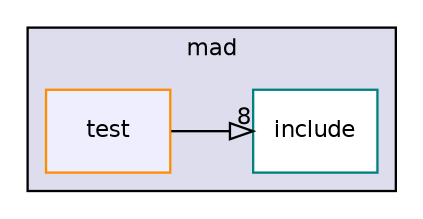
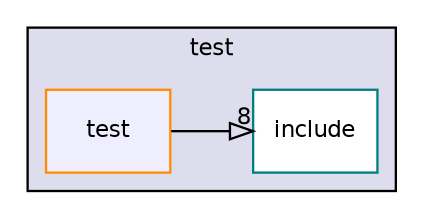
(212, 49) -> (212, 49)
